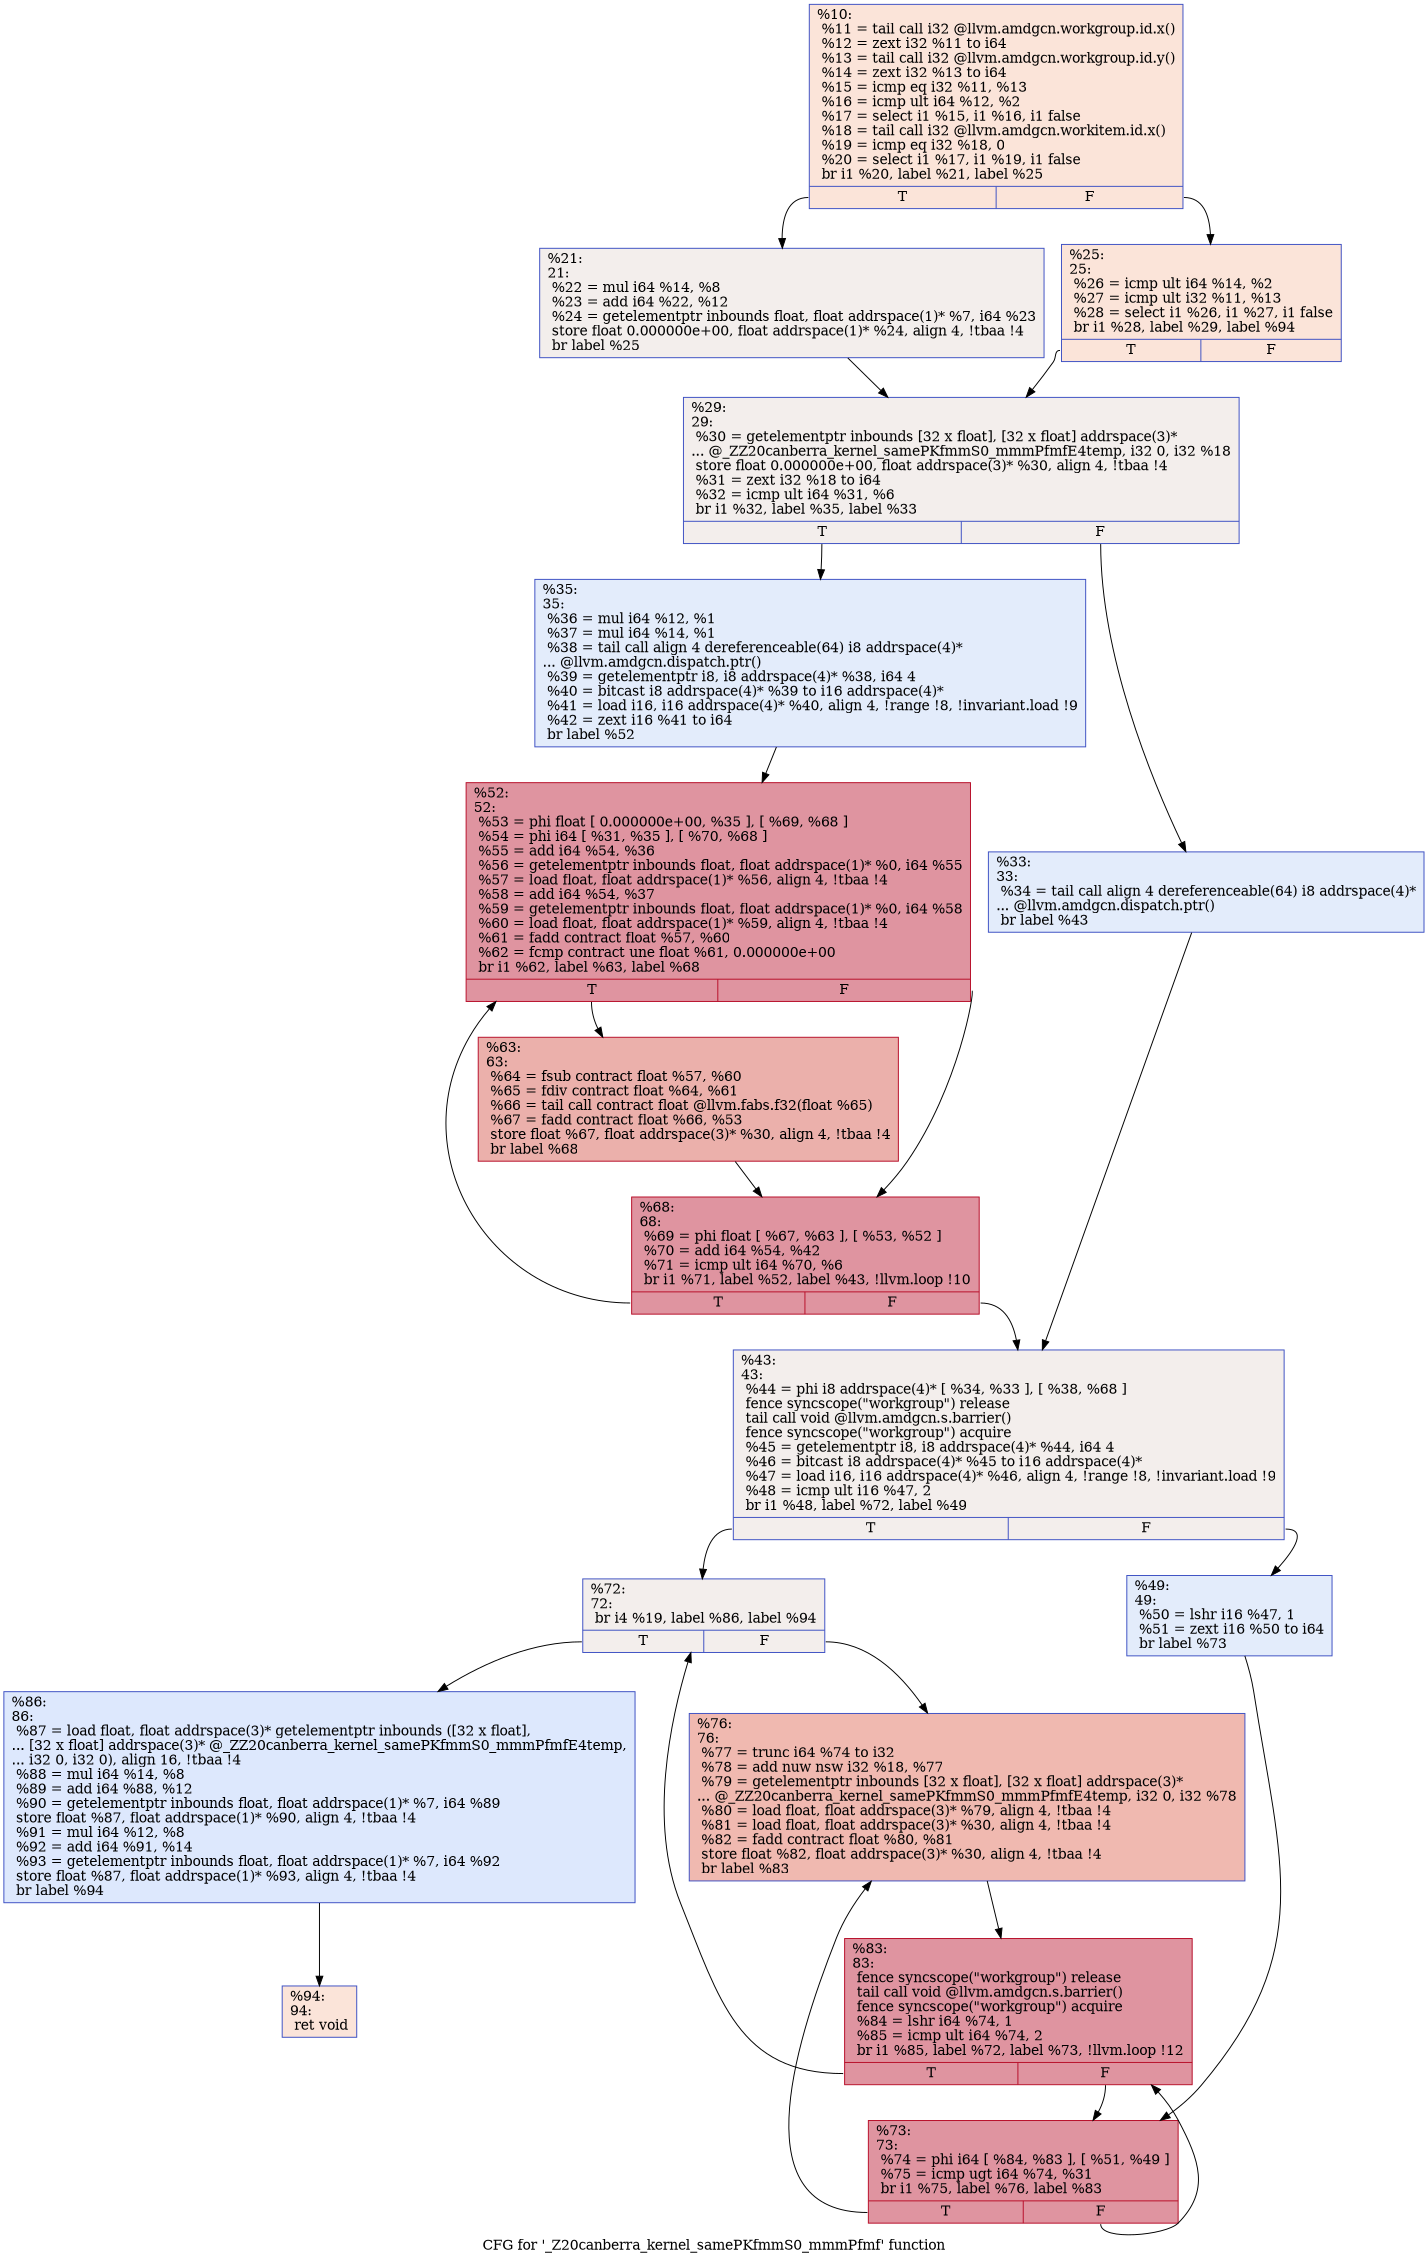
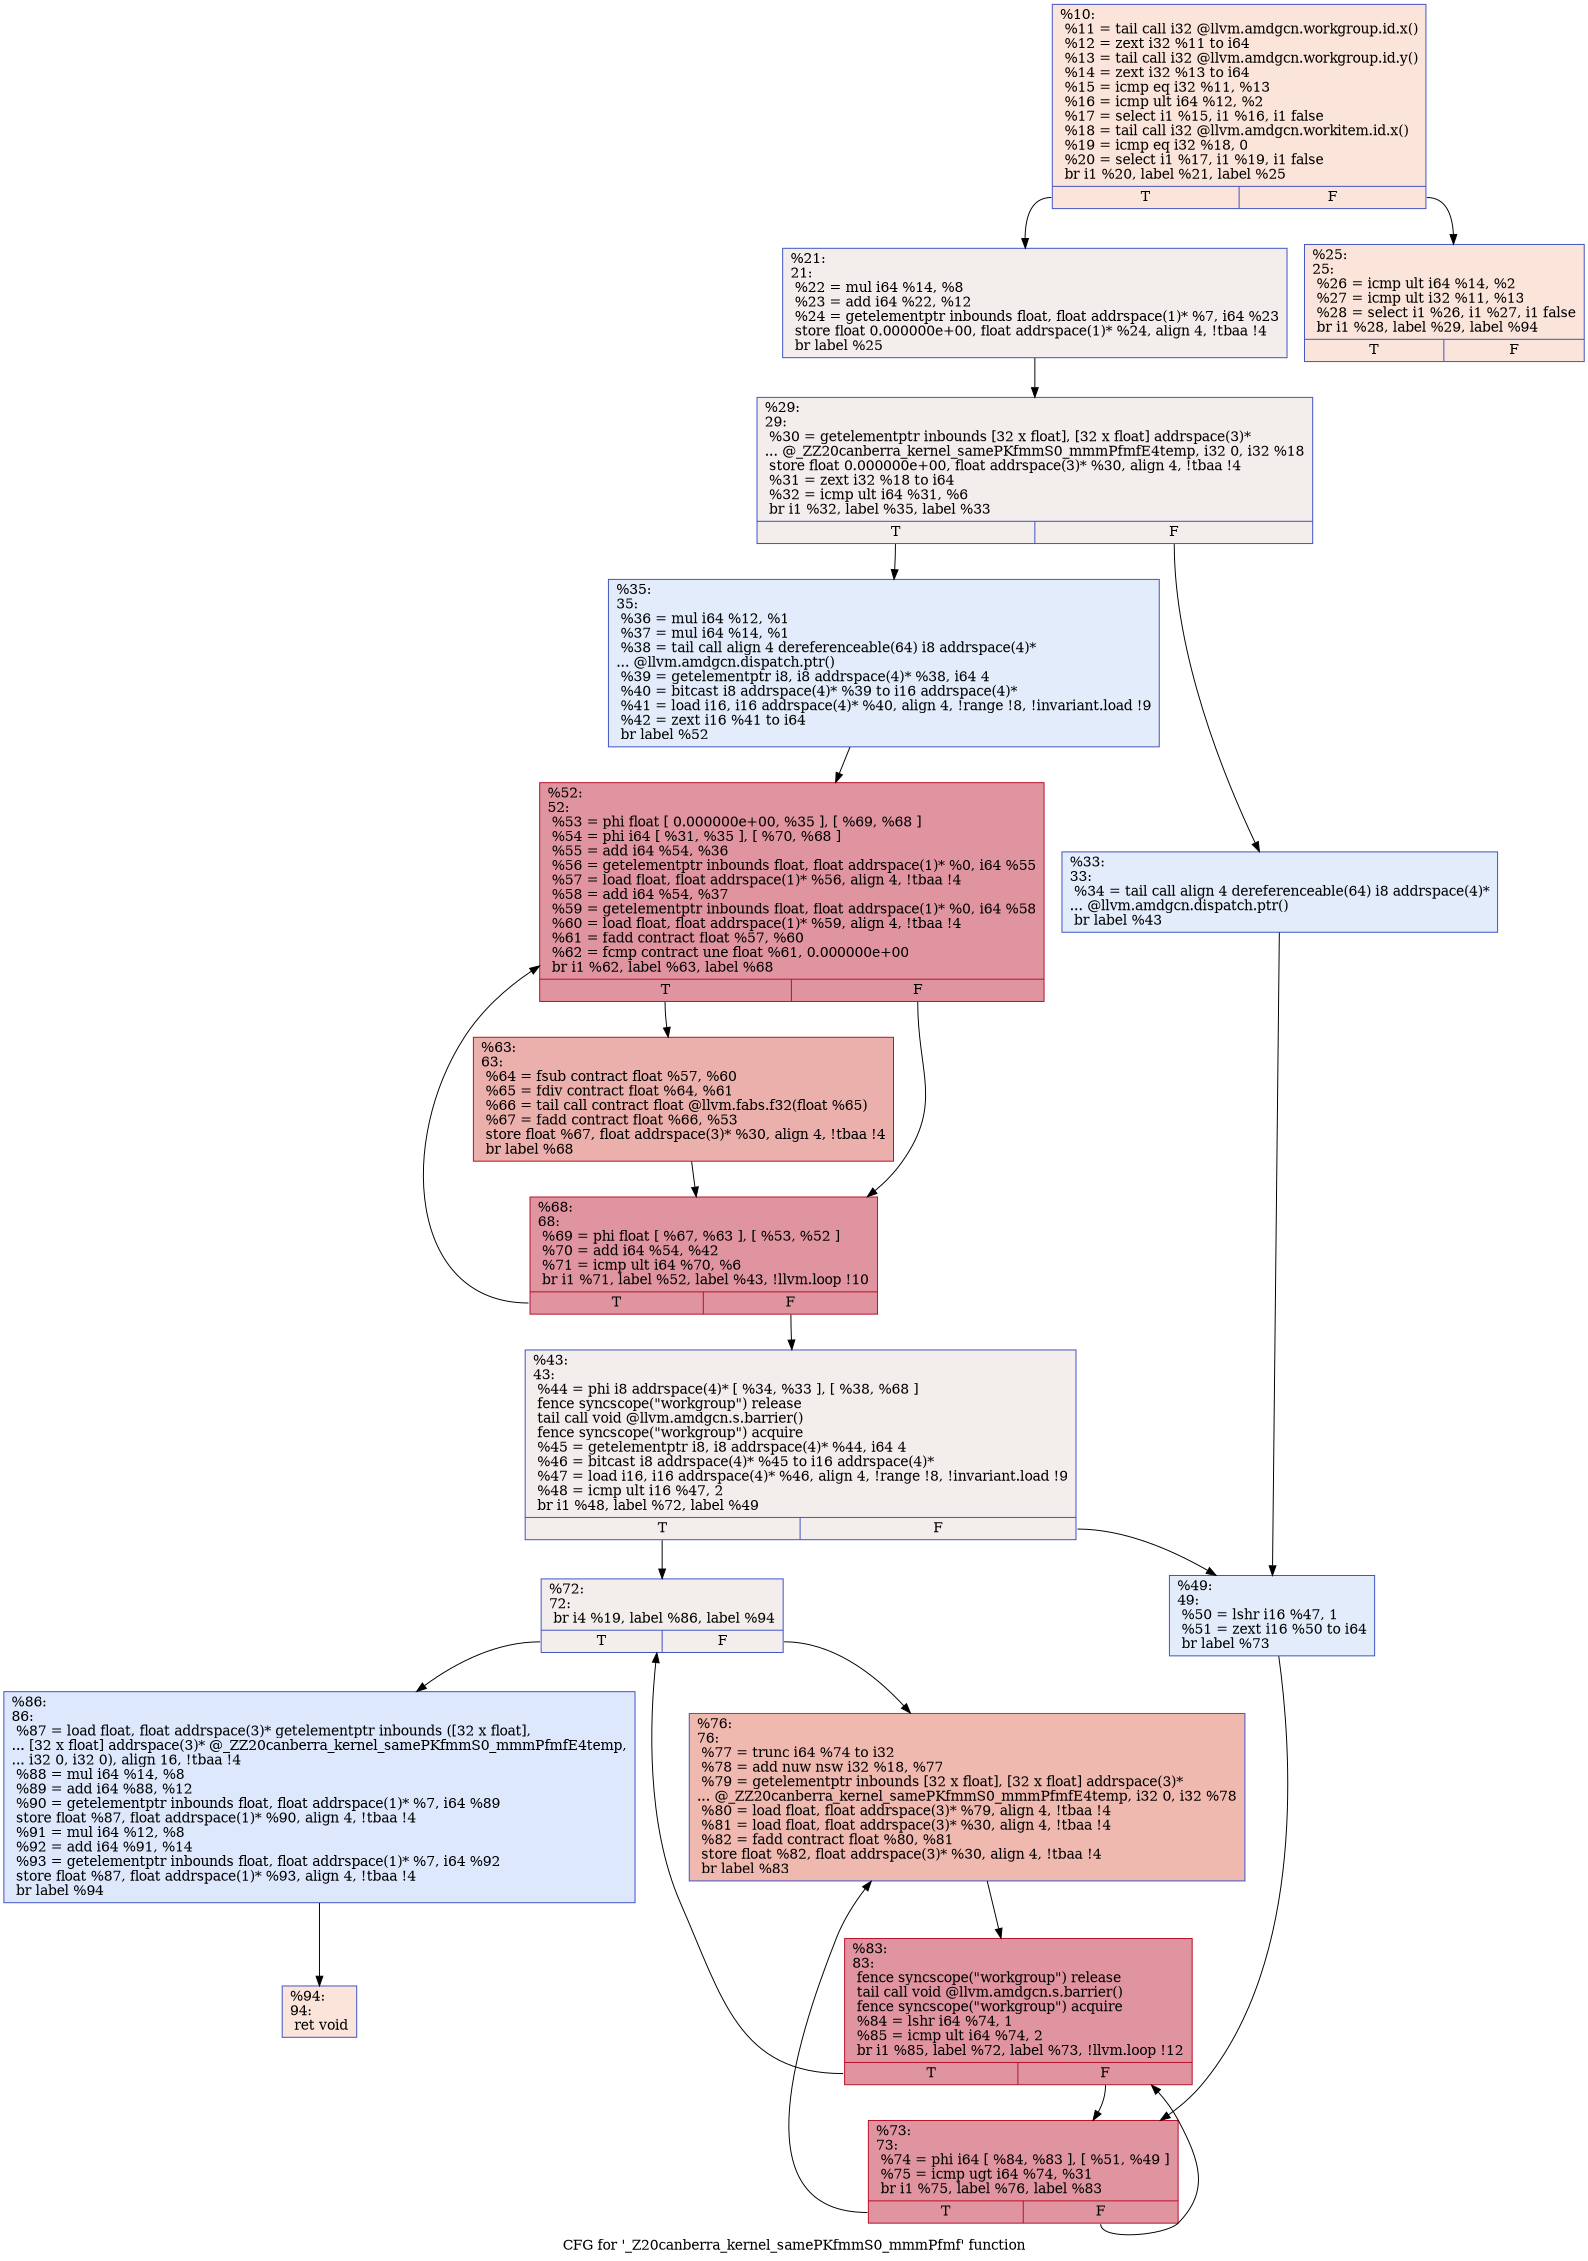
(1047, 370) -> none
(1119, 1137) -> (1276, 1249)
